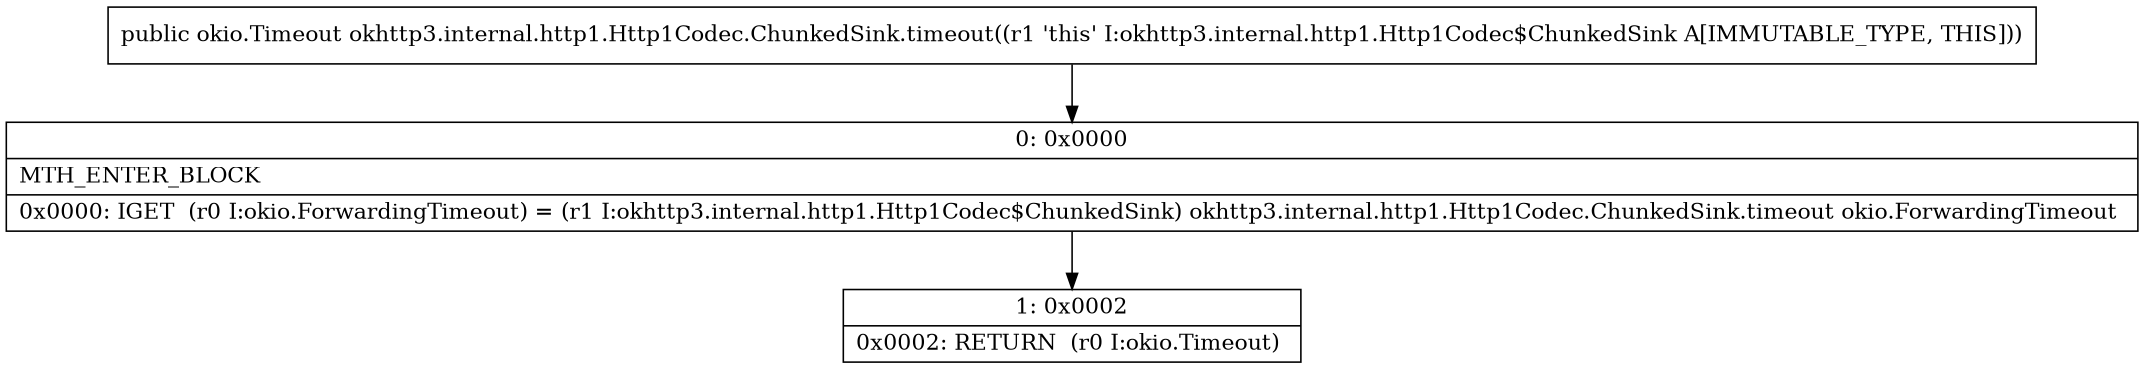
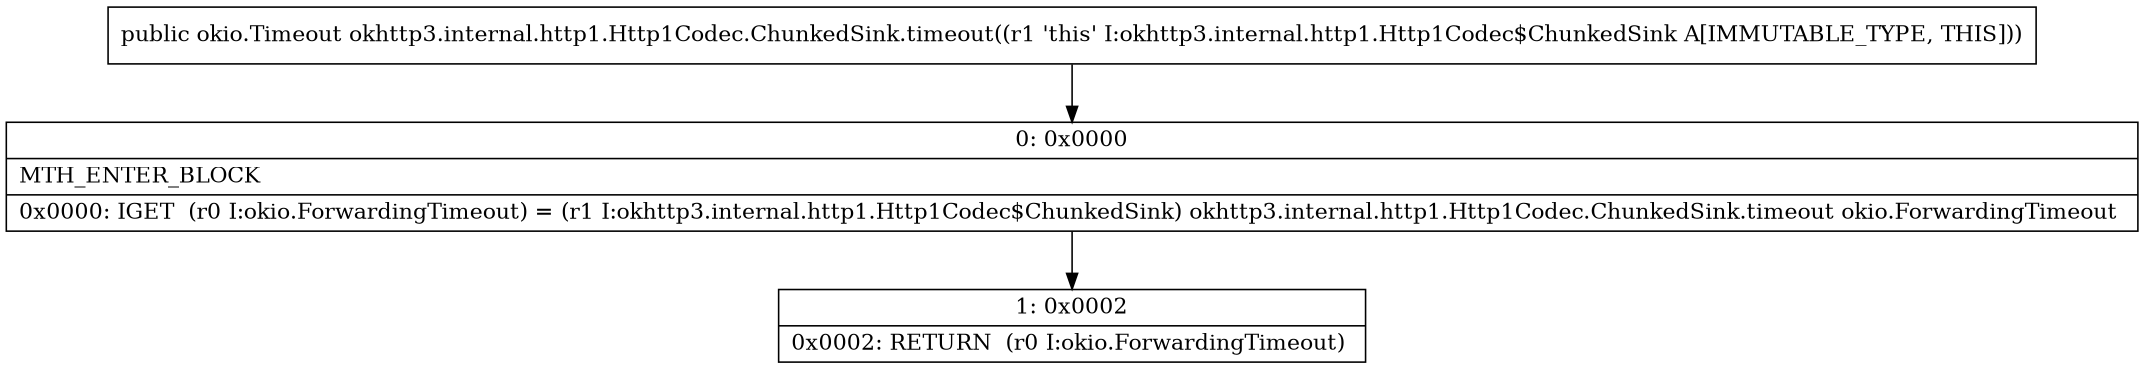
(1072, 343) -> (1072, 343)
